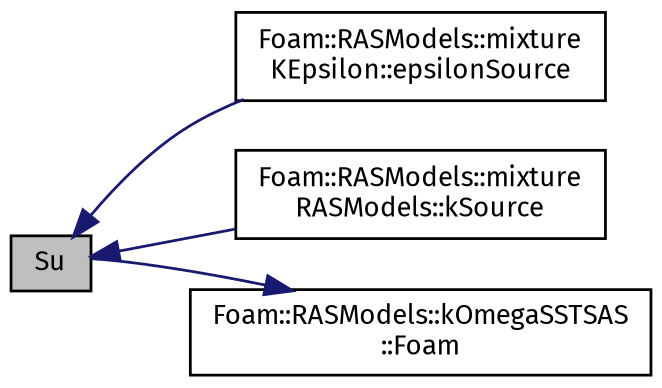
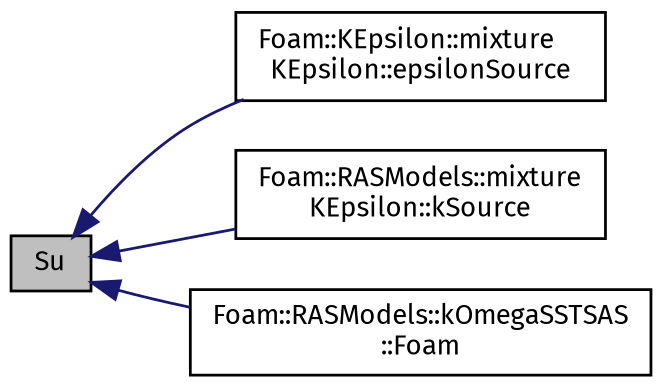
(421, 57) -> (421, 57)
(421, 194) -> (421, 194)
(179, 269) -> (154, 299)
